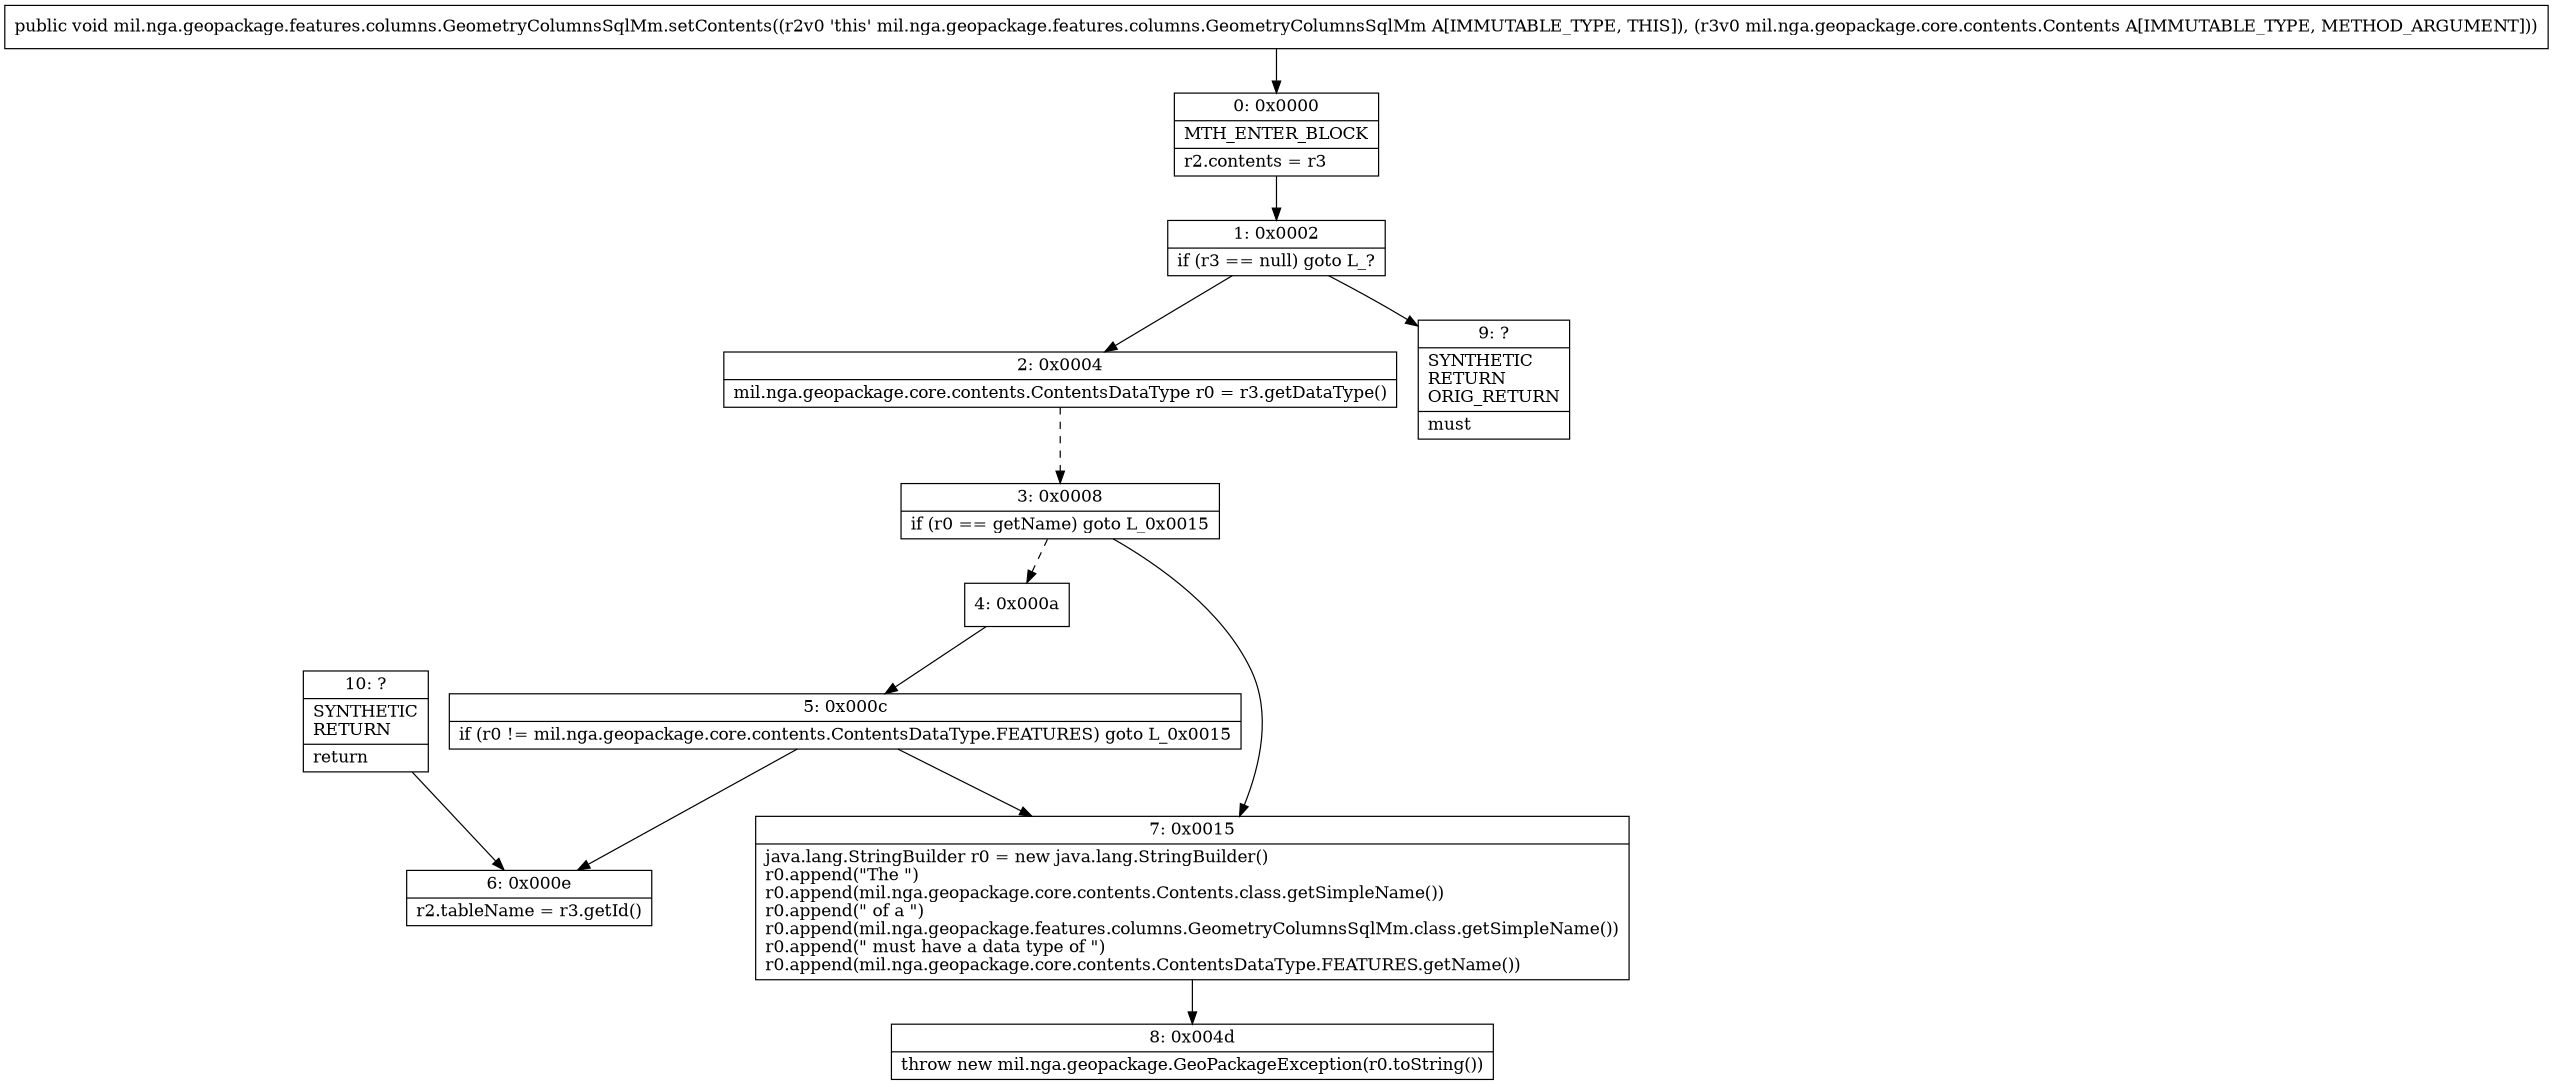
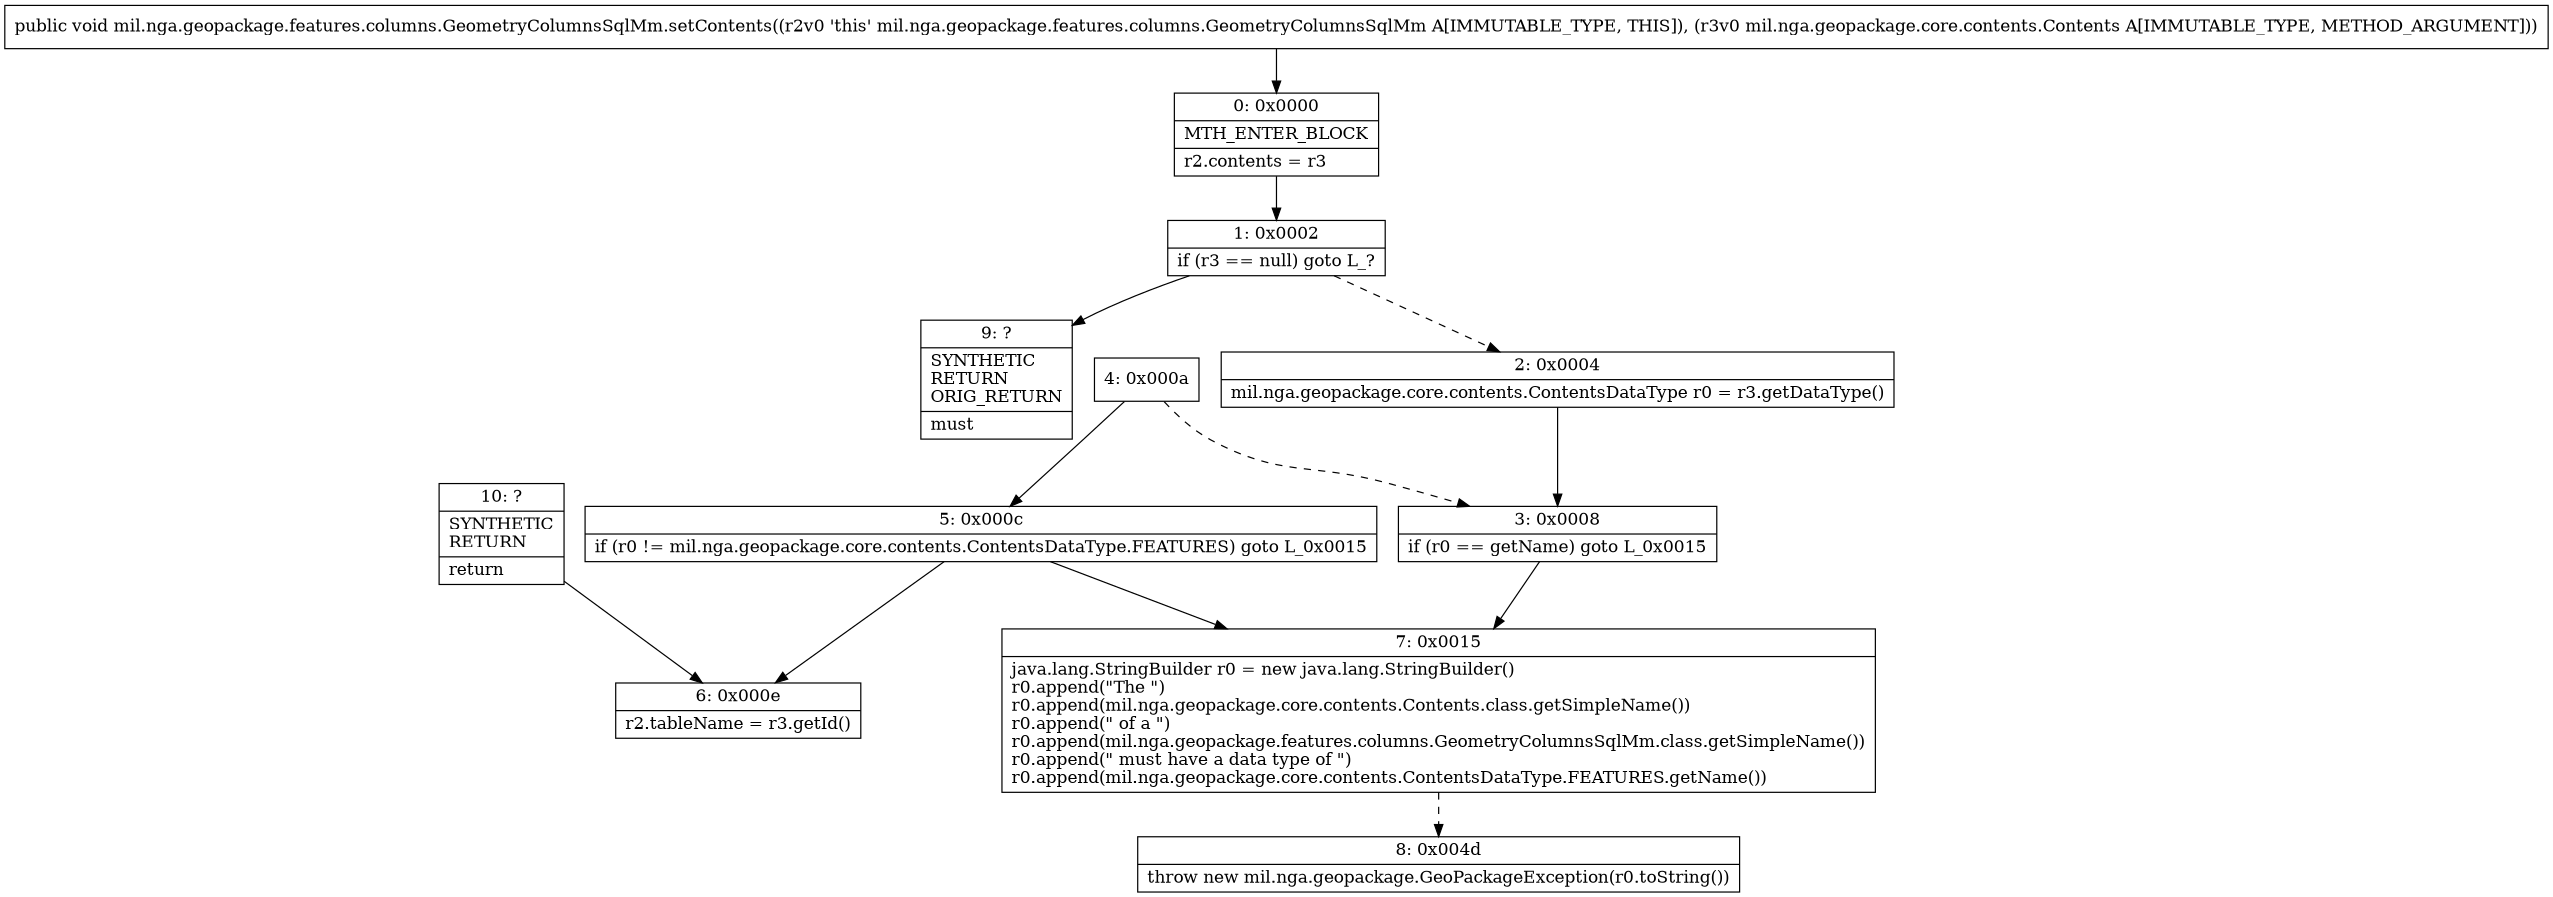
(1174, 311) -> (1411, 311)
(1060, 439) -> (1558, 451)
(1040, 556) -> (1304, 469)
(1192, 996) -> (1439, 808)
